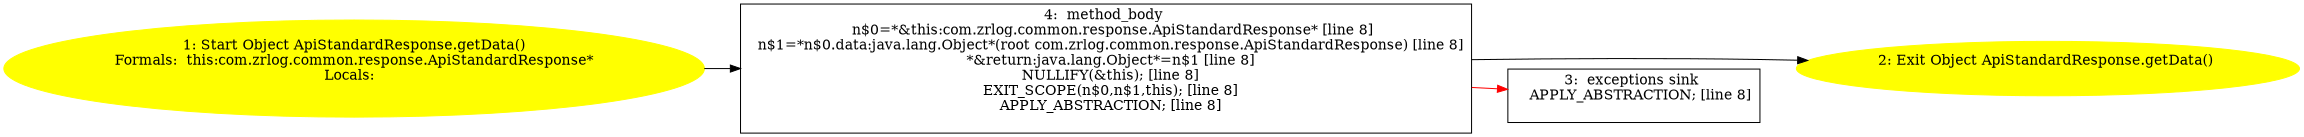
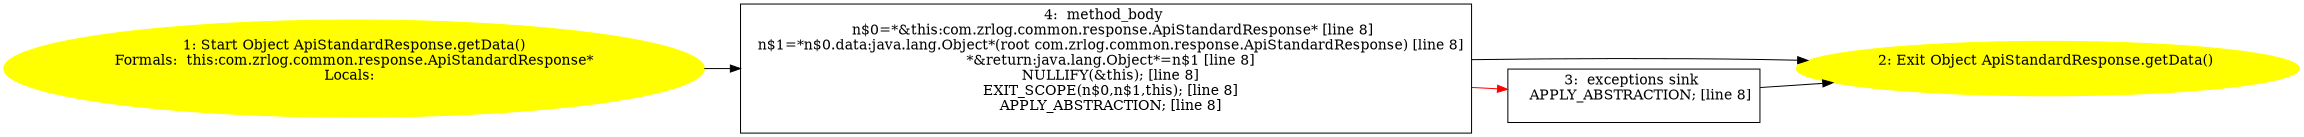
none -> (1791, 85)
